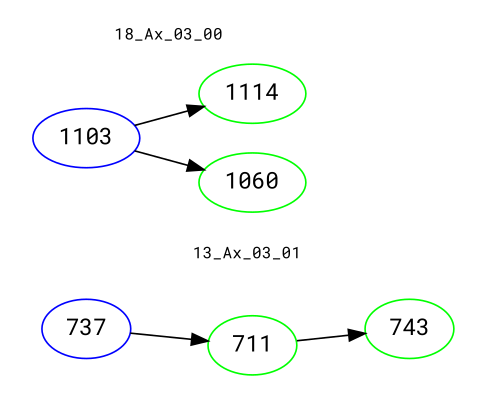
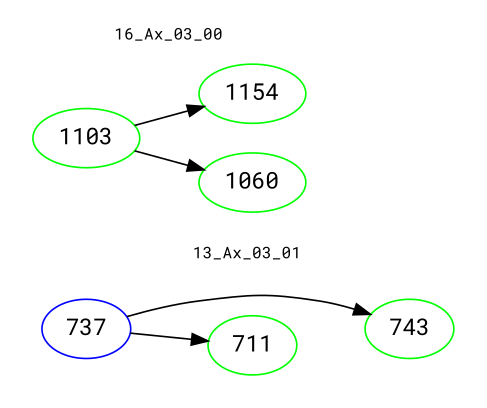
(169, 35) -> (169, 35)
(252, 94) -> (252, 94)
(86, 138) -> (86, 138)
(323, 338) -> (240, 296)
